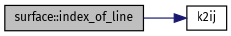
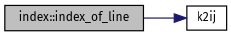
(74, 18) -> (74, 18)
